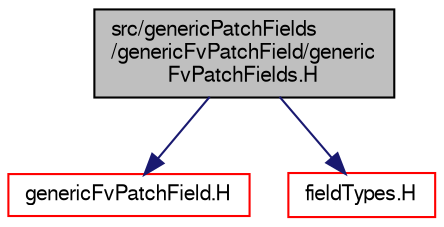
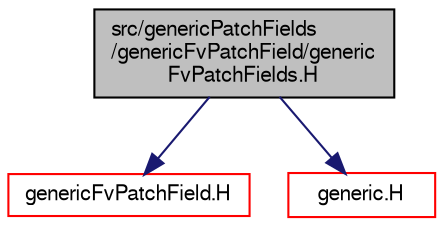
(362, 195) -> (362, 195)
